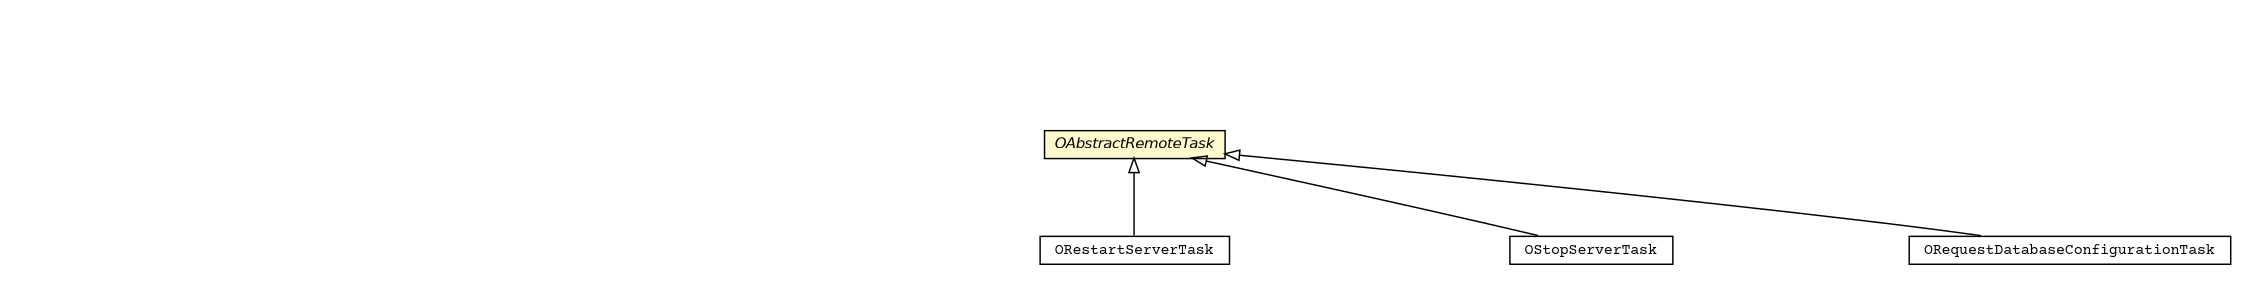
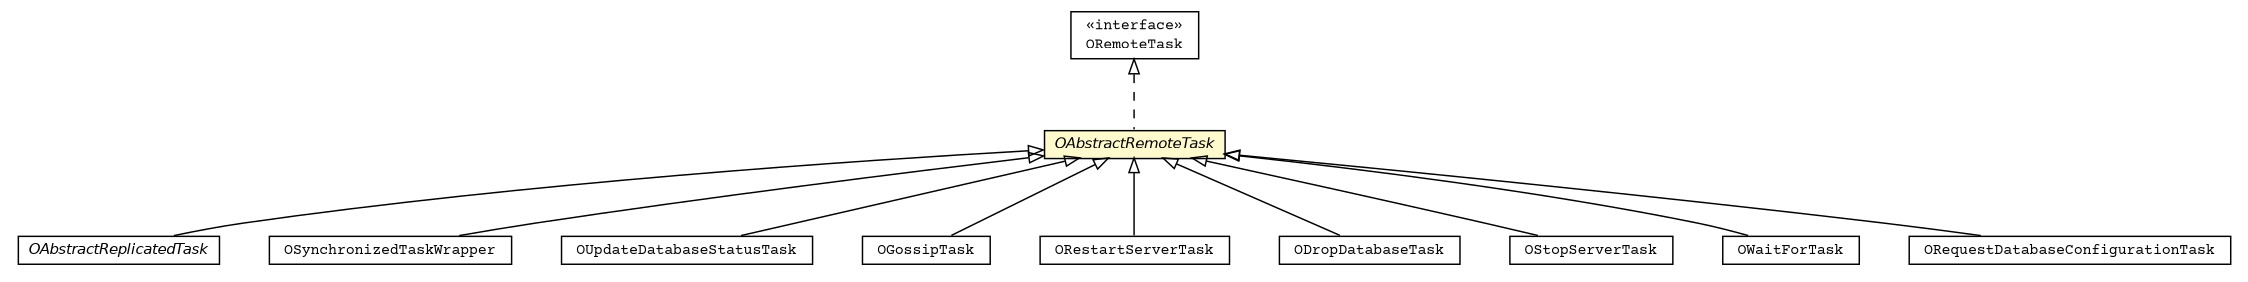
none -> (1134, 35)
none -> (118, 250)
none -> (390, 250)
none -> (686, 250)
none -> (926, 250)
none -> (1369, 250)
none -> (1790, 250)
